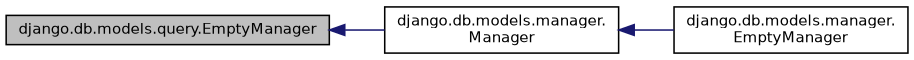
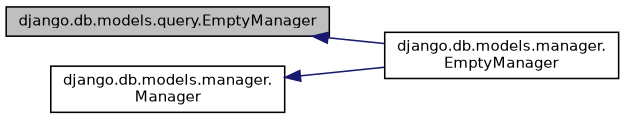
(365, 30) -> (356, 41)
